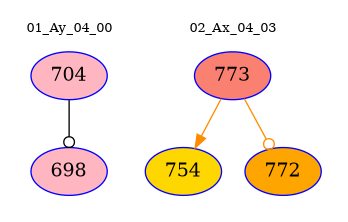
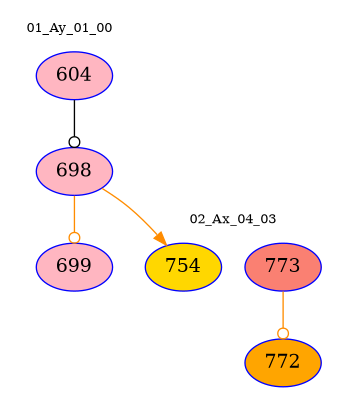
(70, 29) -> (70, 29)
(69, 76) -> (74, 76)
(211, 117) -> (143, 220)
none -> (74, 267)
